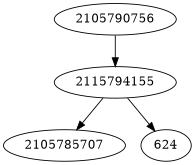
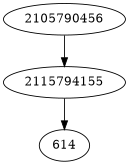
(115, 19) -> (64, 19)
(64, 145) -> none
(166, 145) -> (64, 145)
